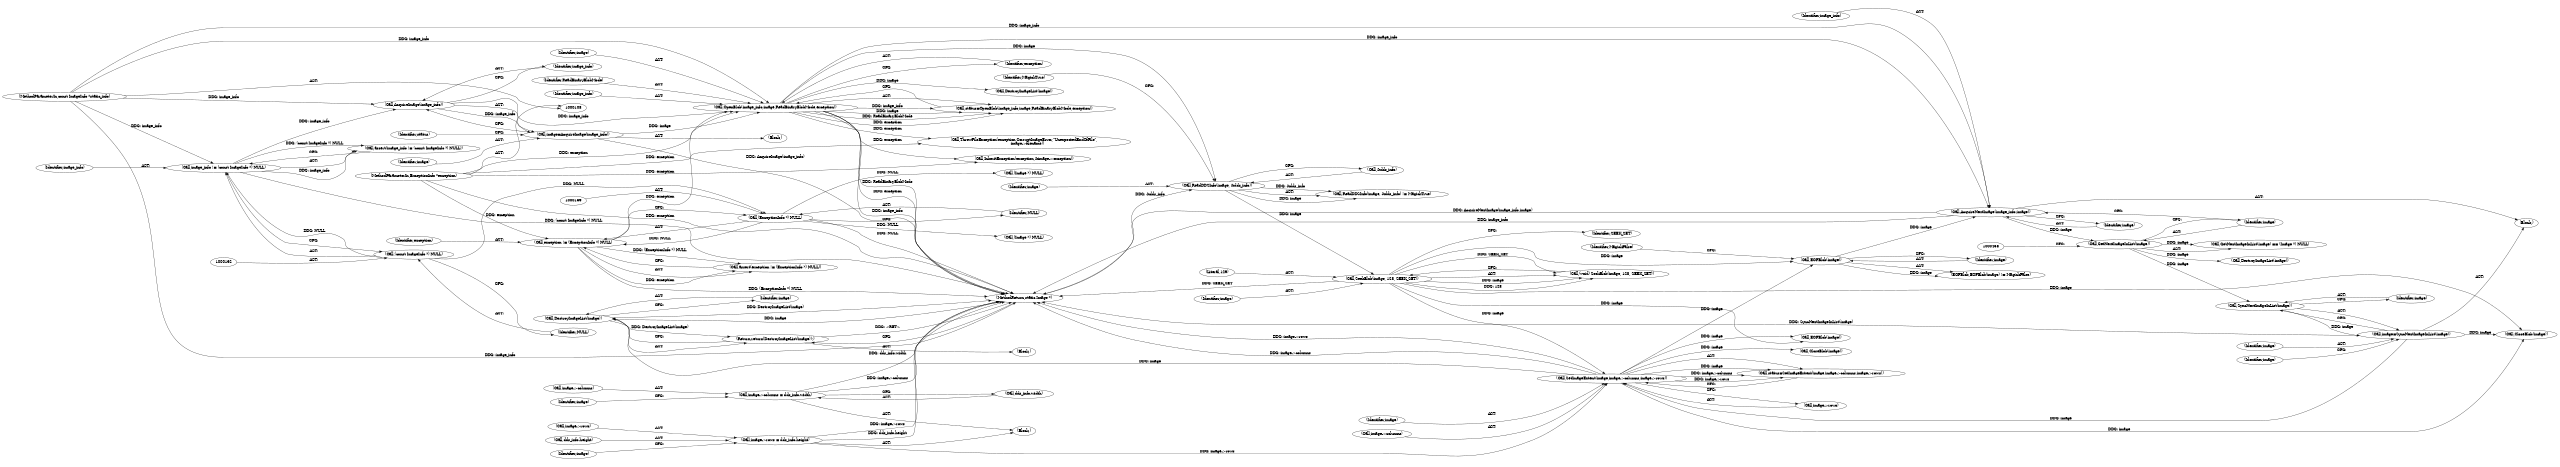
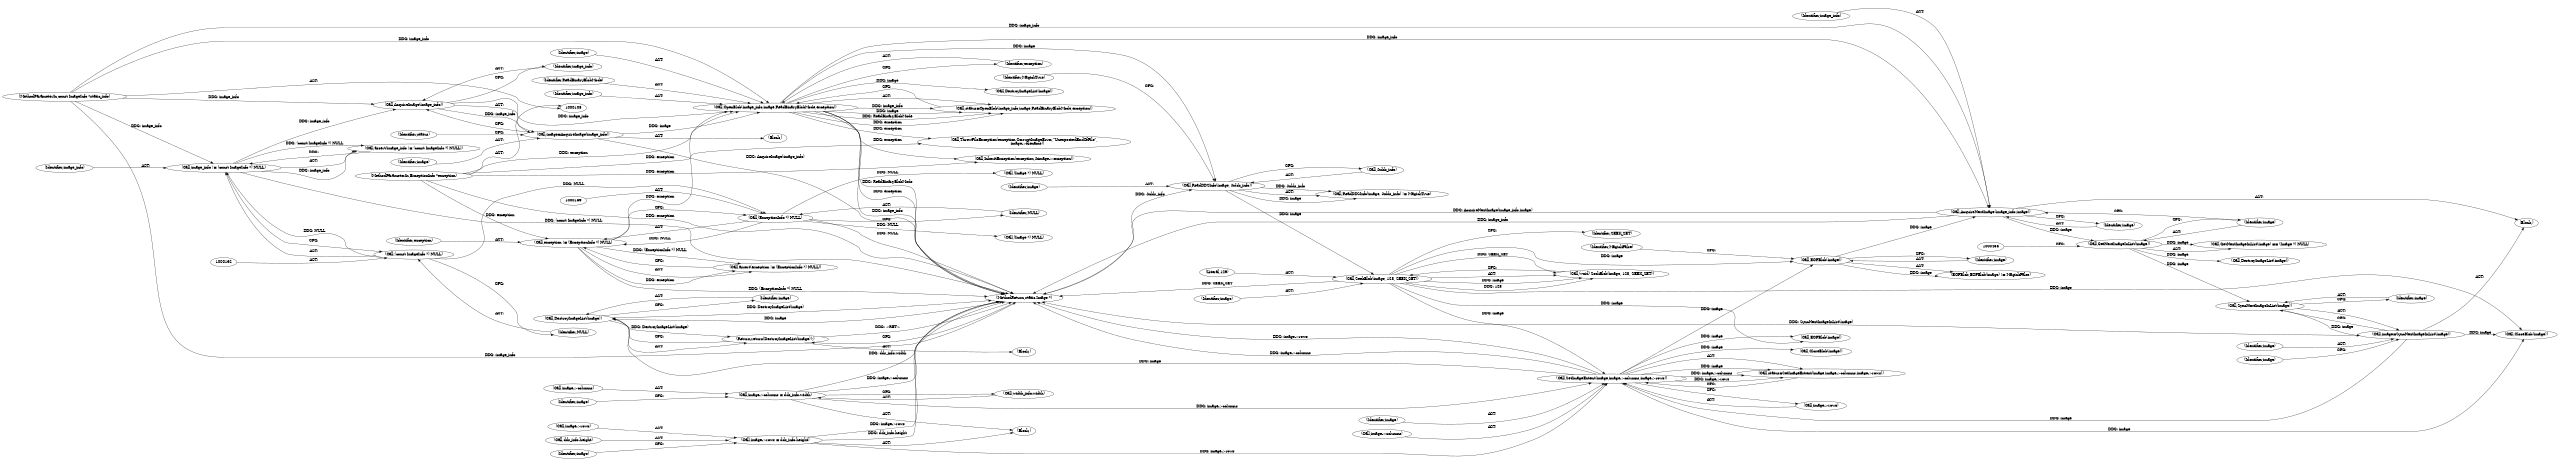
(314, 152) -> (314, 152)
(1024, 394) -> (1024, 394)
none -> (1201, 409)
